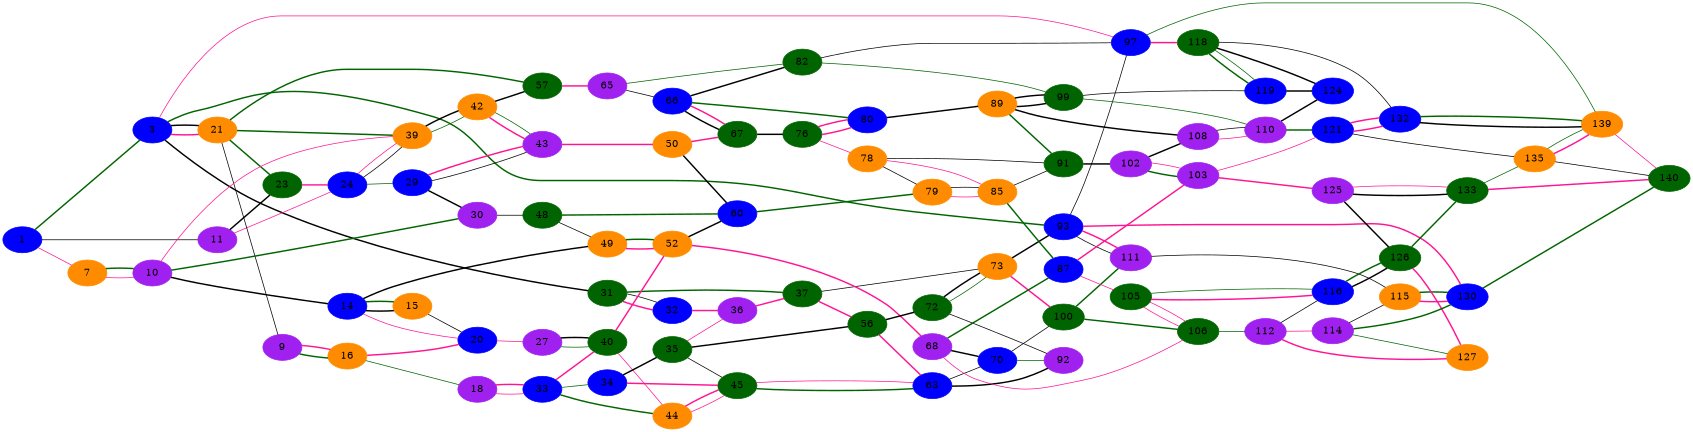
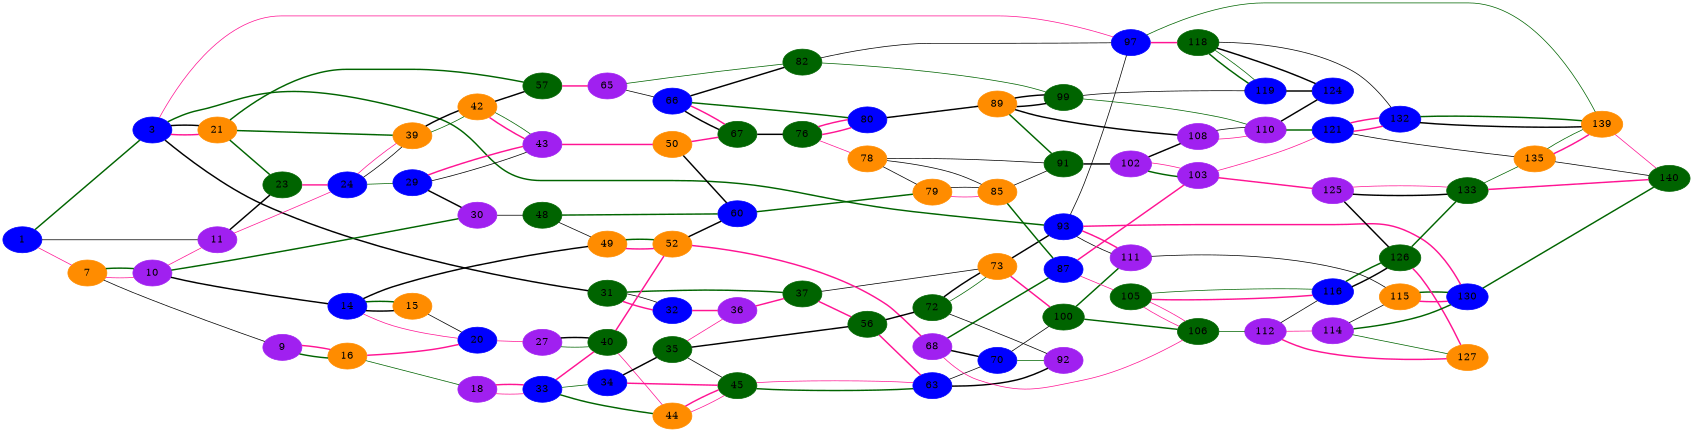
(935, 168) -> (935, 168)
(254, 171) -> (185, 256)
(250, 239) -> (184, 312)
